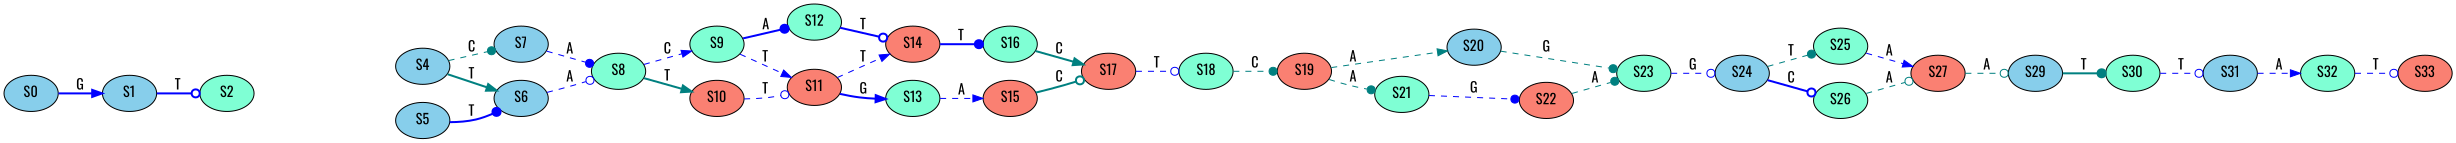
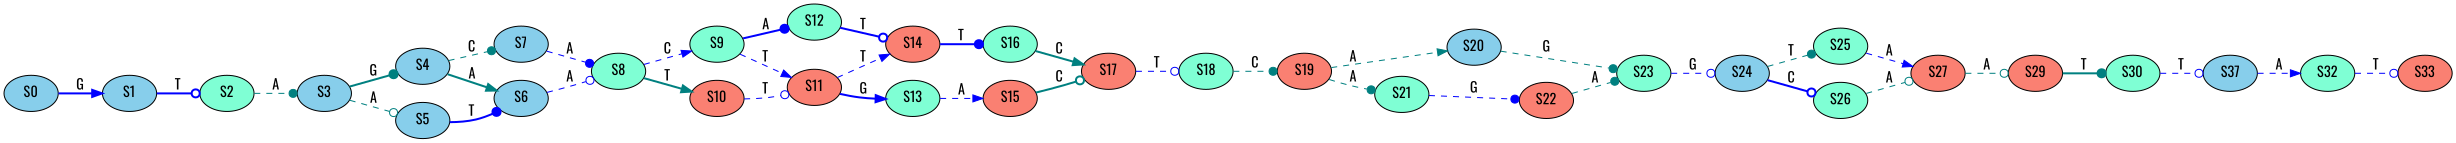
(2035, 73) -> (2035, 73)
(2230, 73) -> (2230, 73)
(472, 75) -> (472, 75)
none -> (324, 93)
